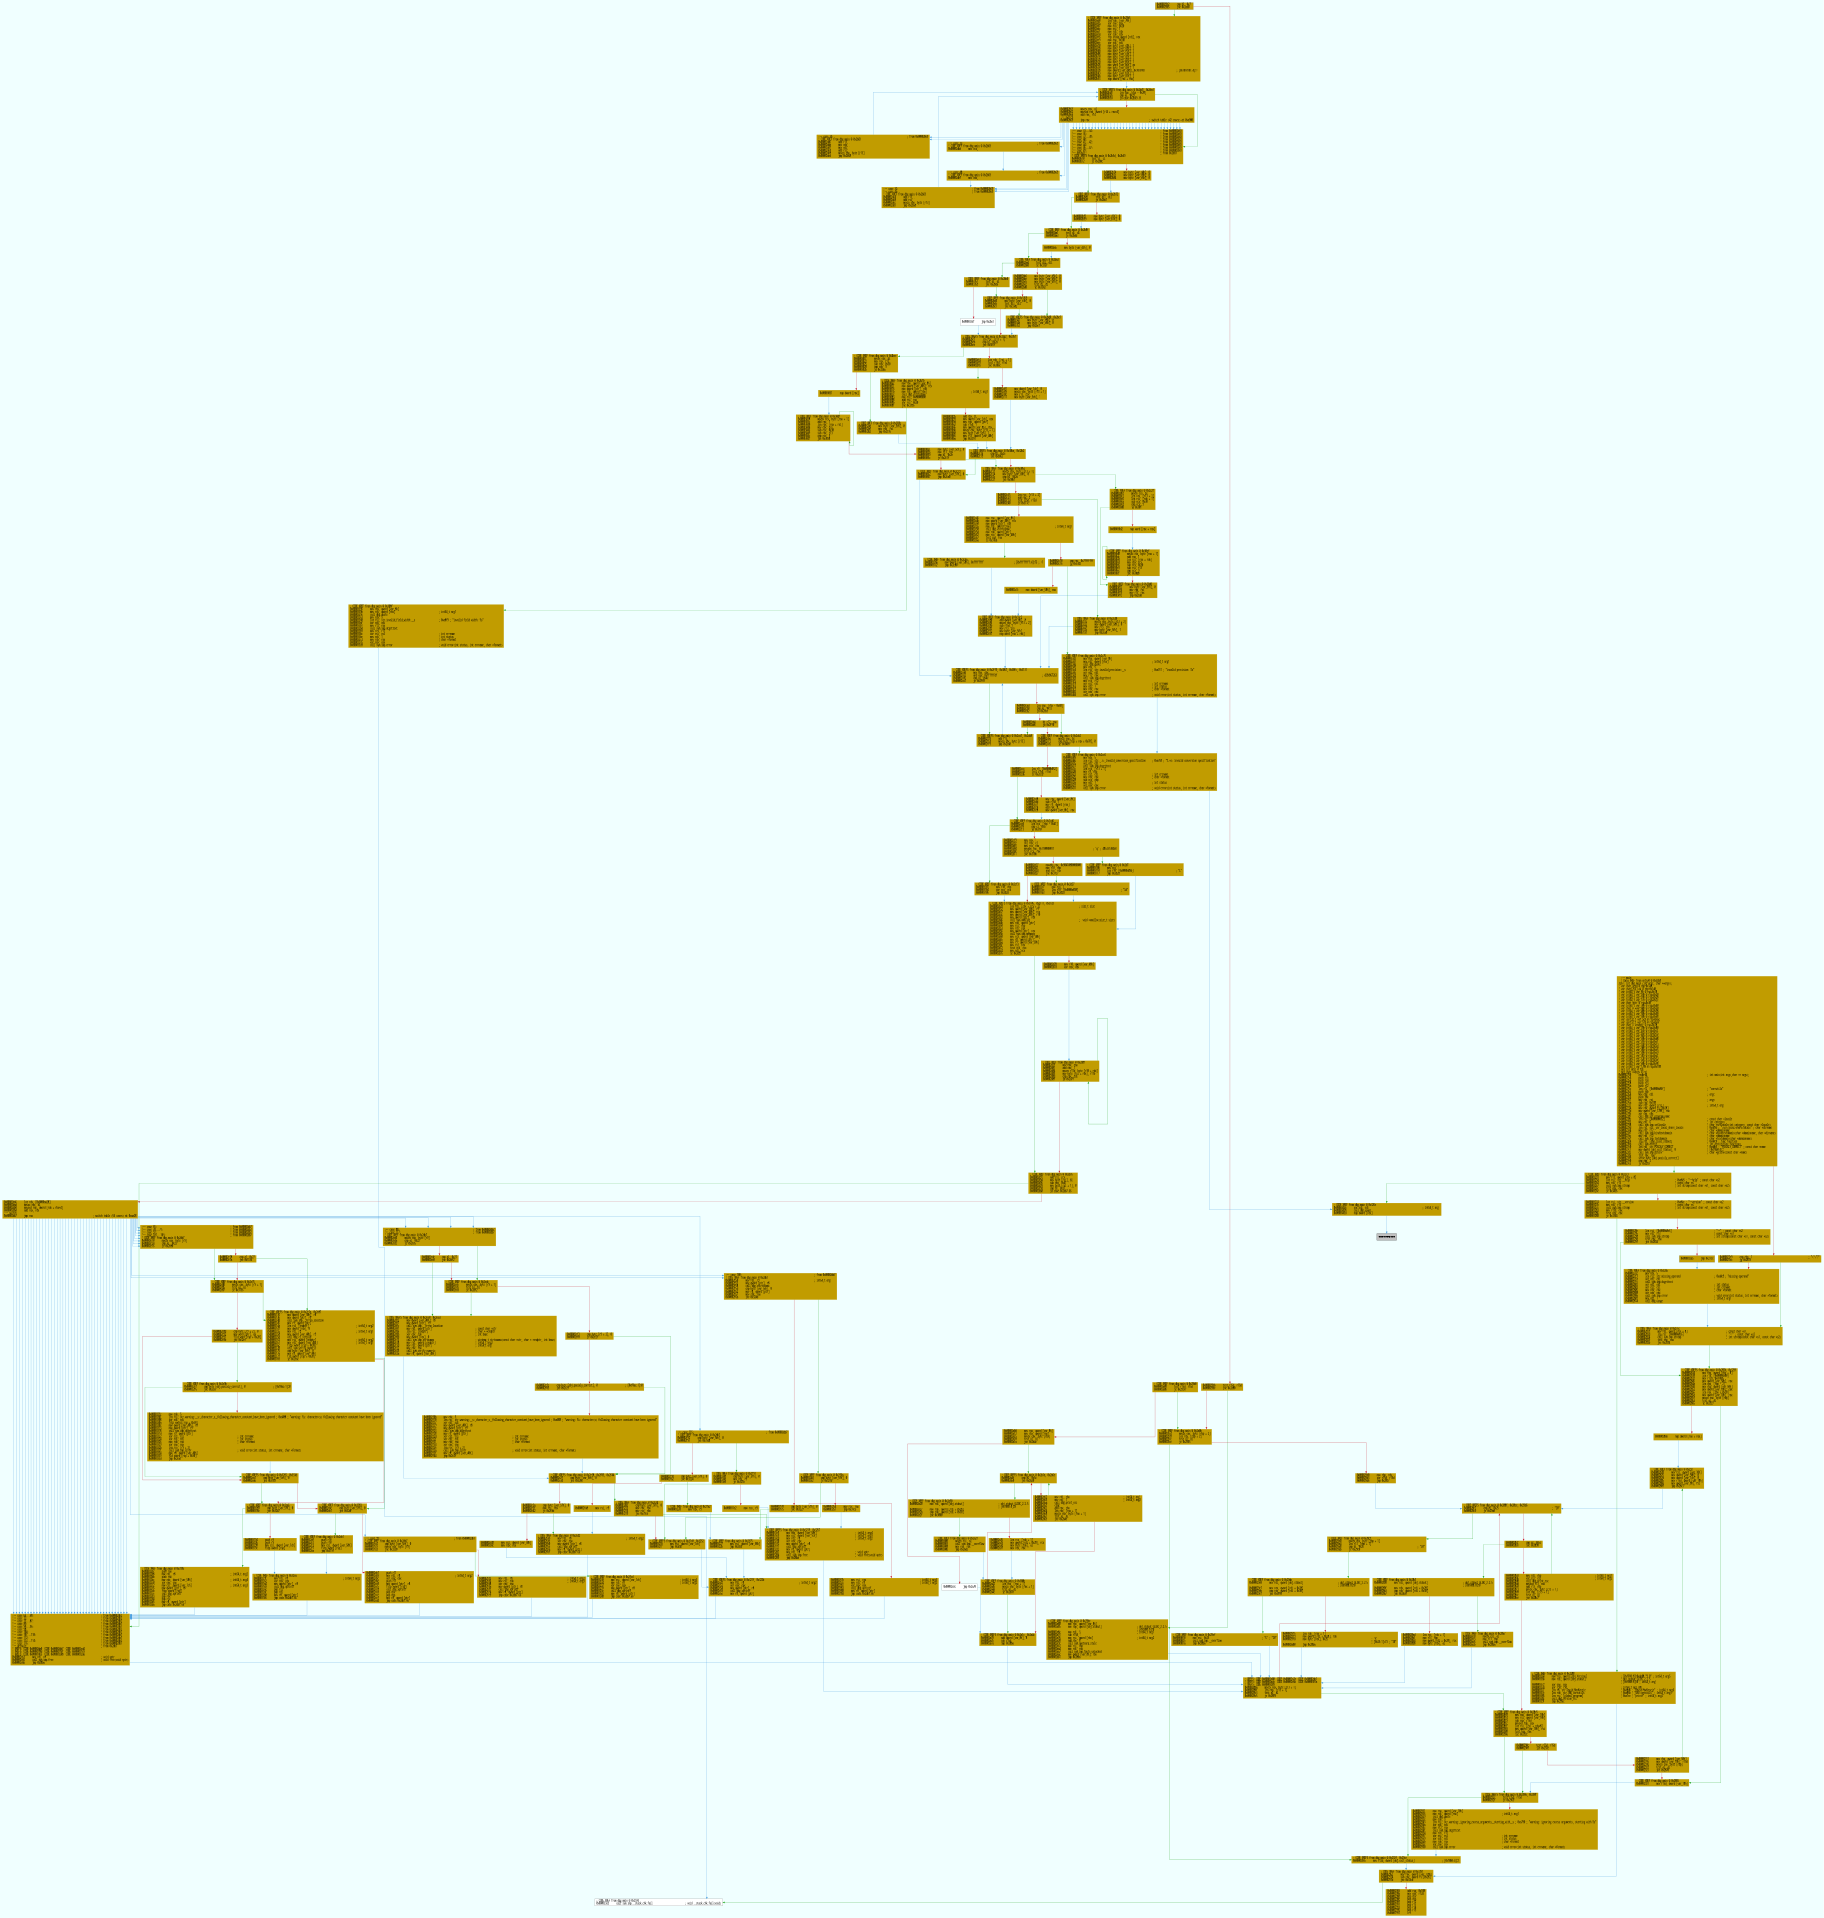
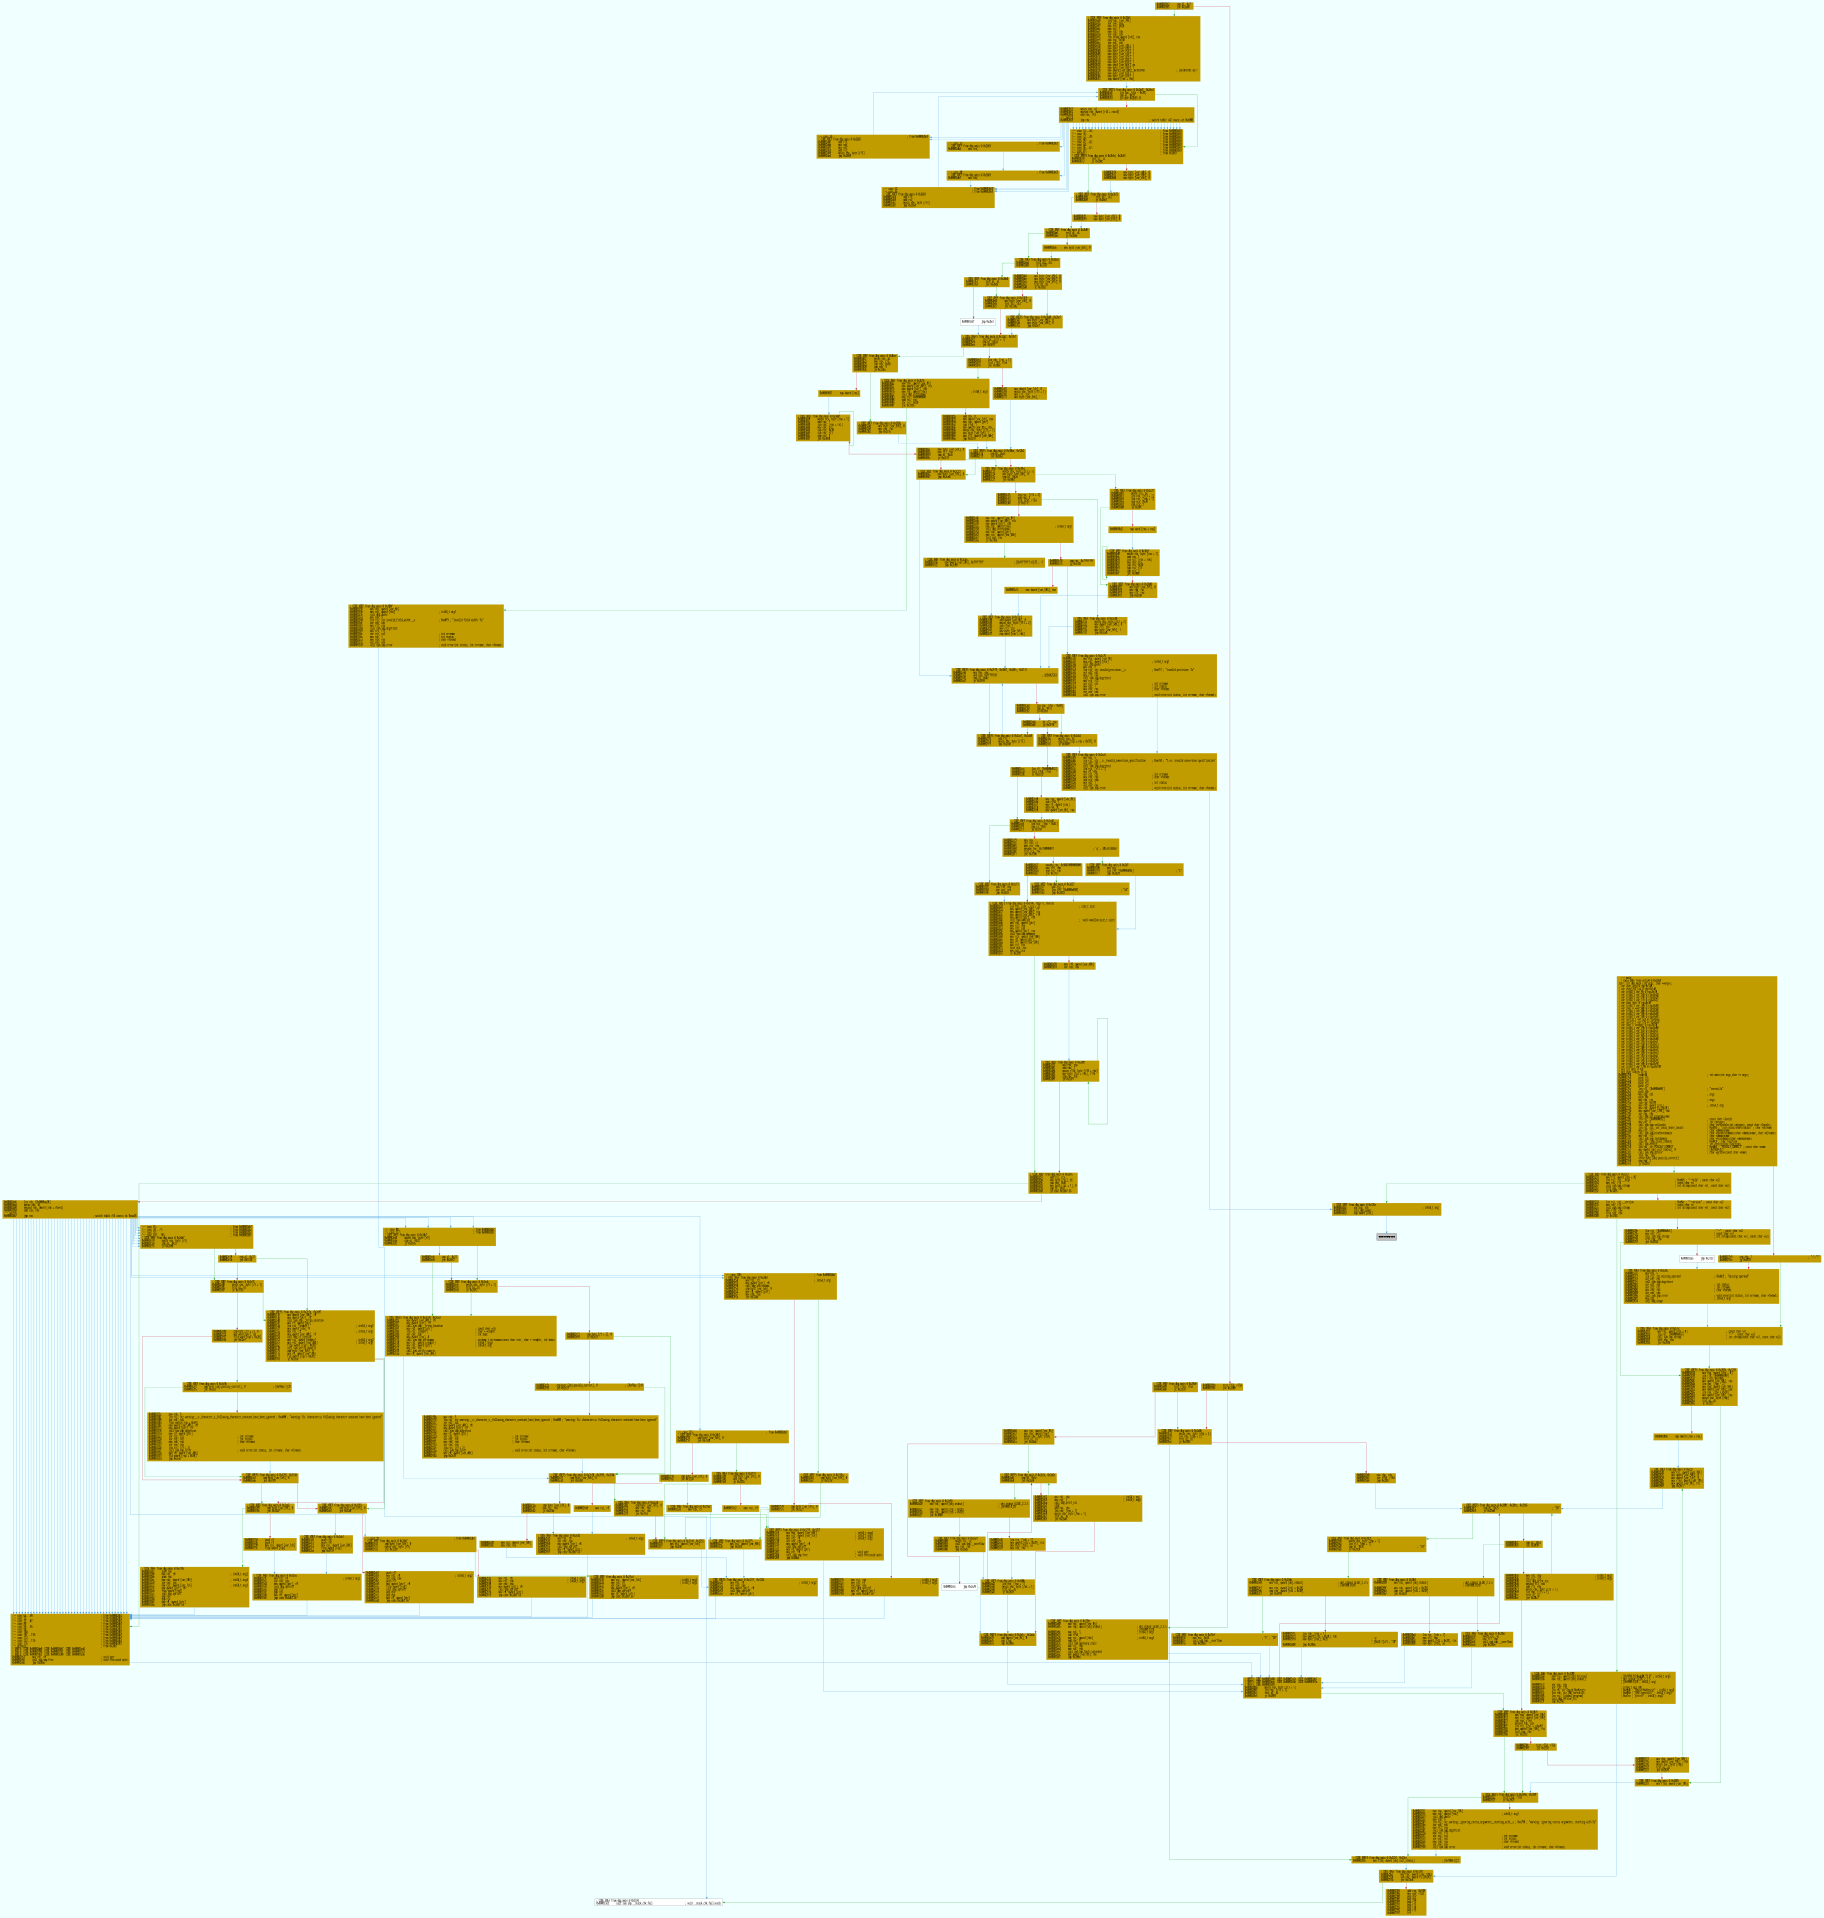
(1697, 1259) -> (1697, 1259)
(841, 1509) -> none
